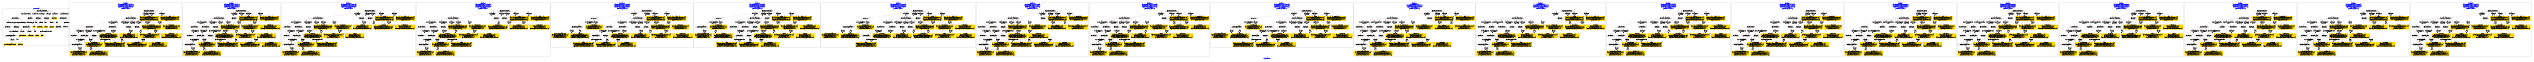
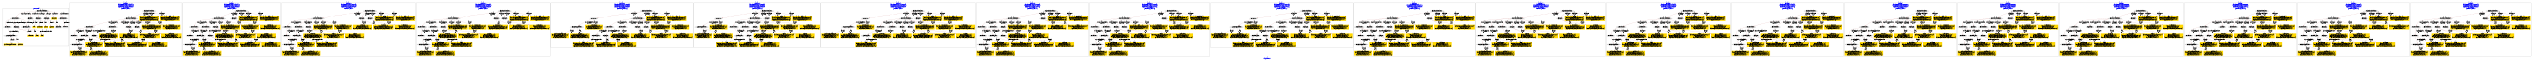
(23, 36) -> none
(37, 36) -> (37, 36)
